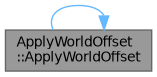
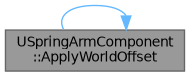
(79, 51) -> (95, 51)
